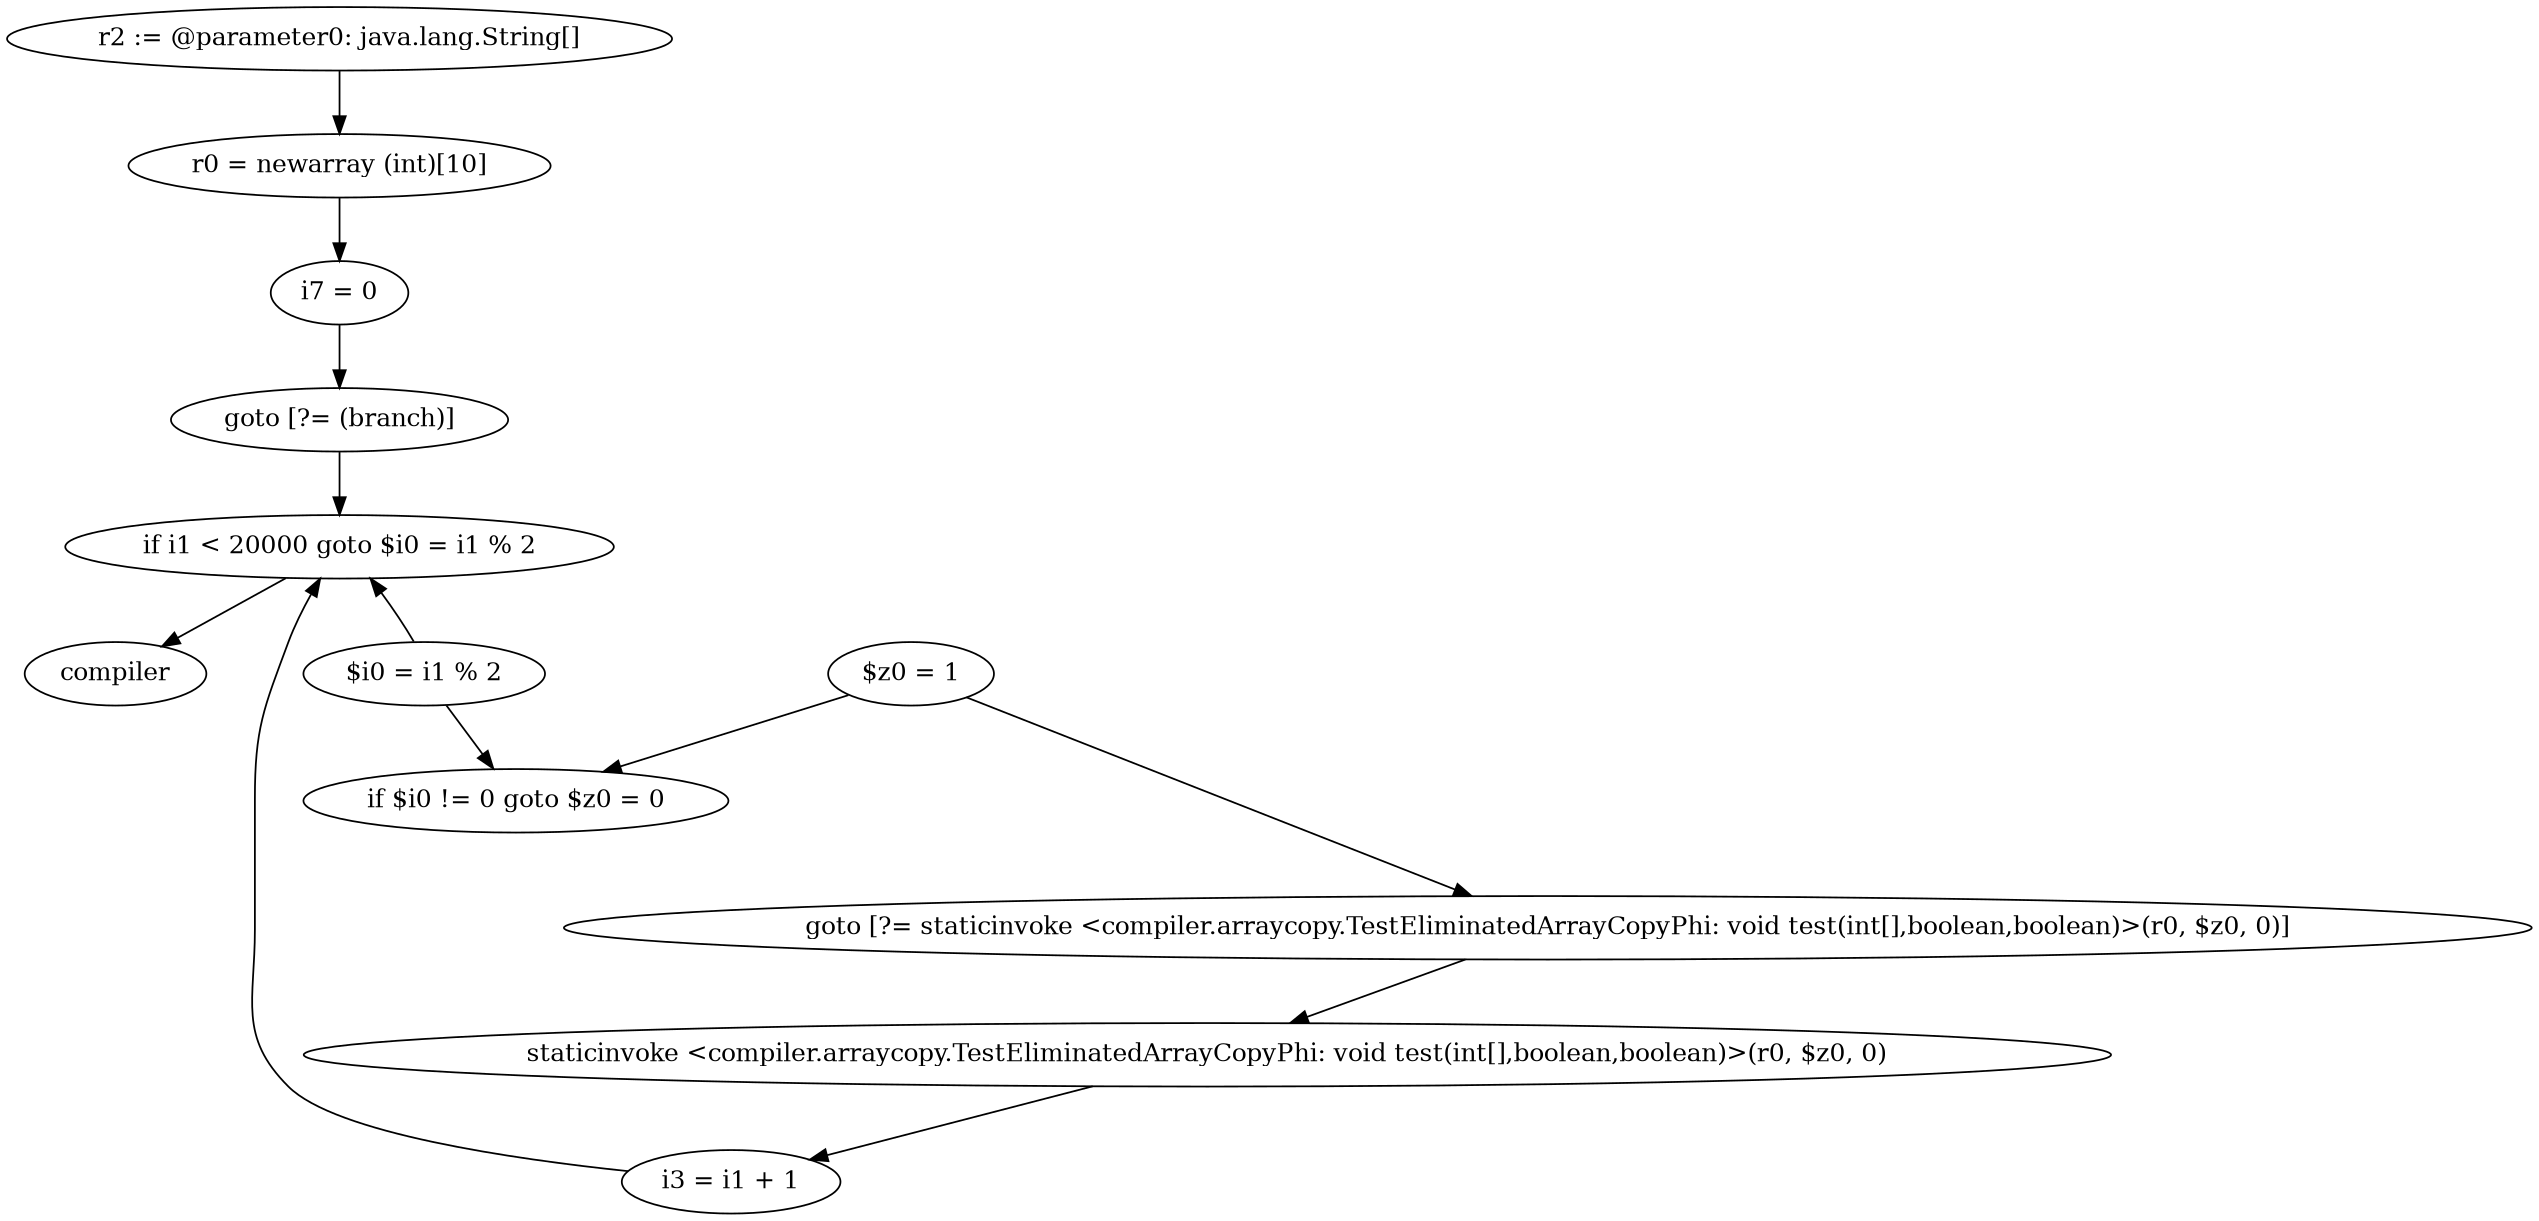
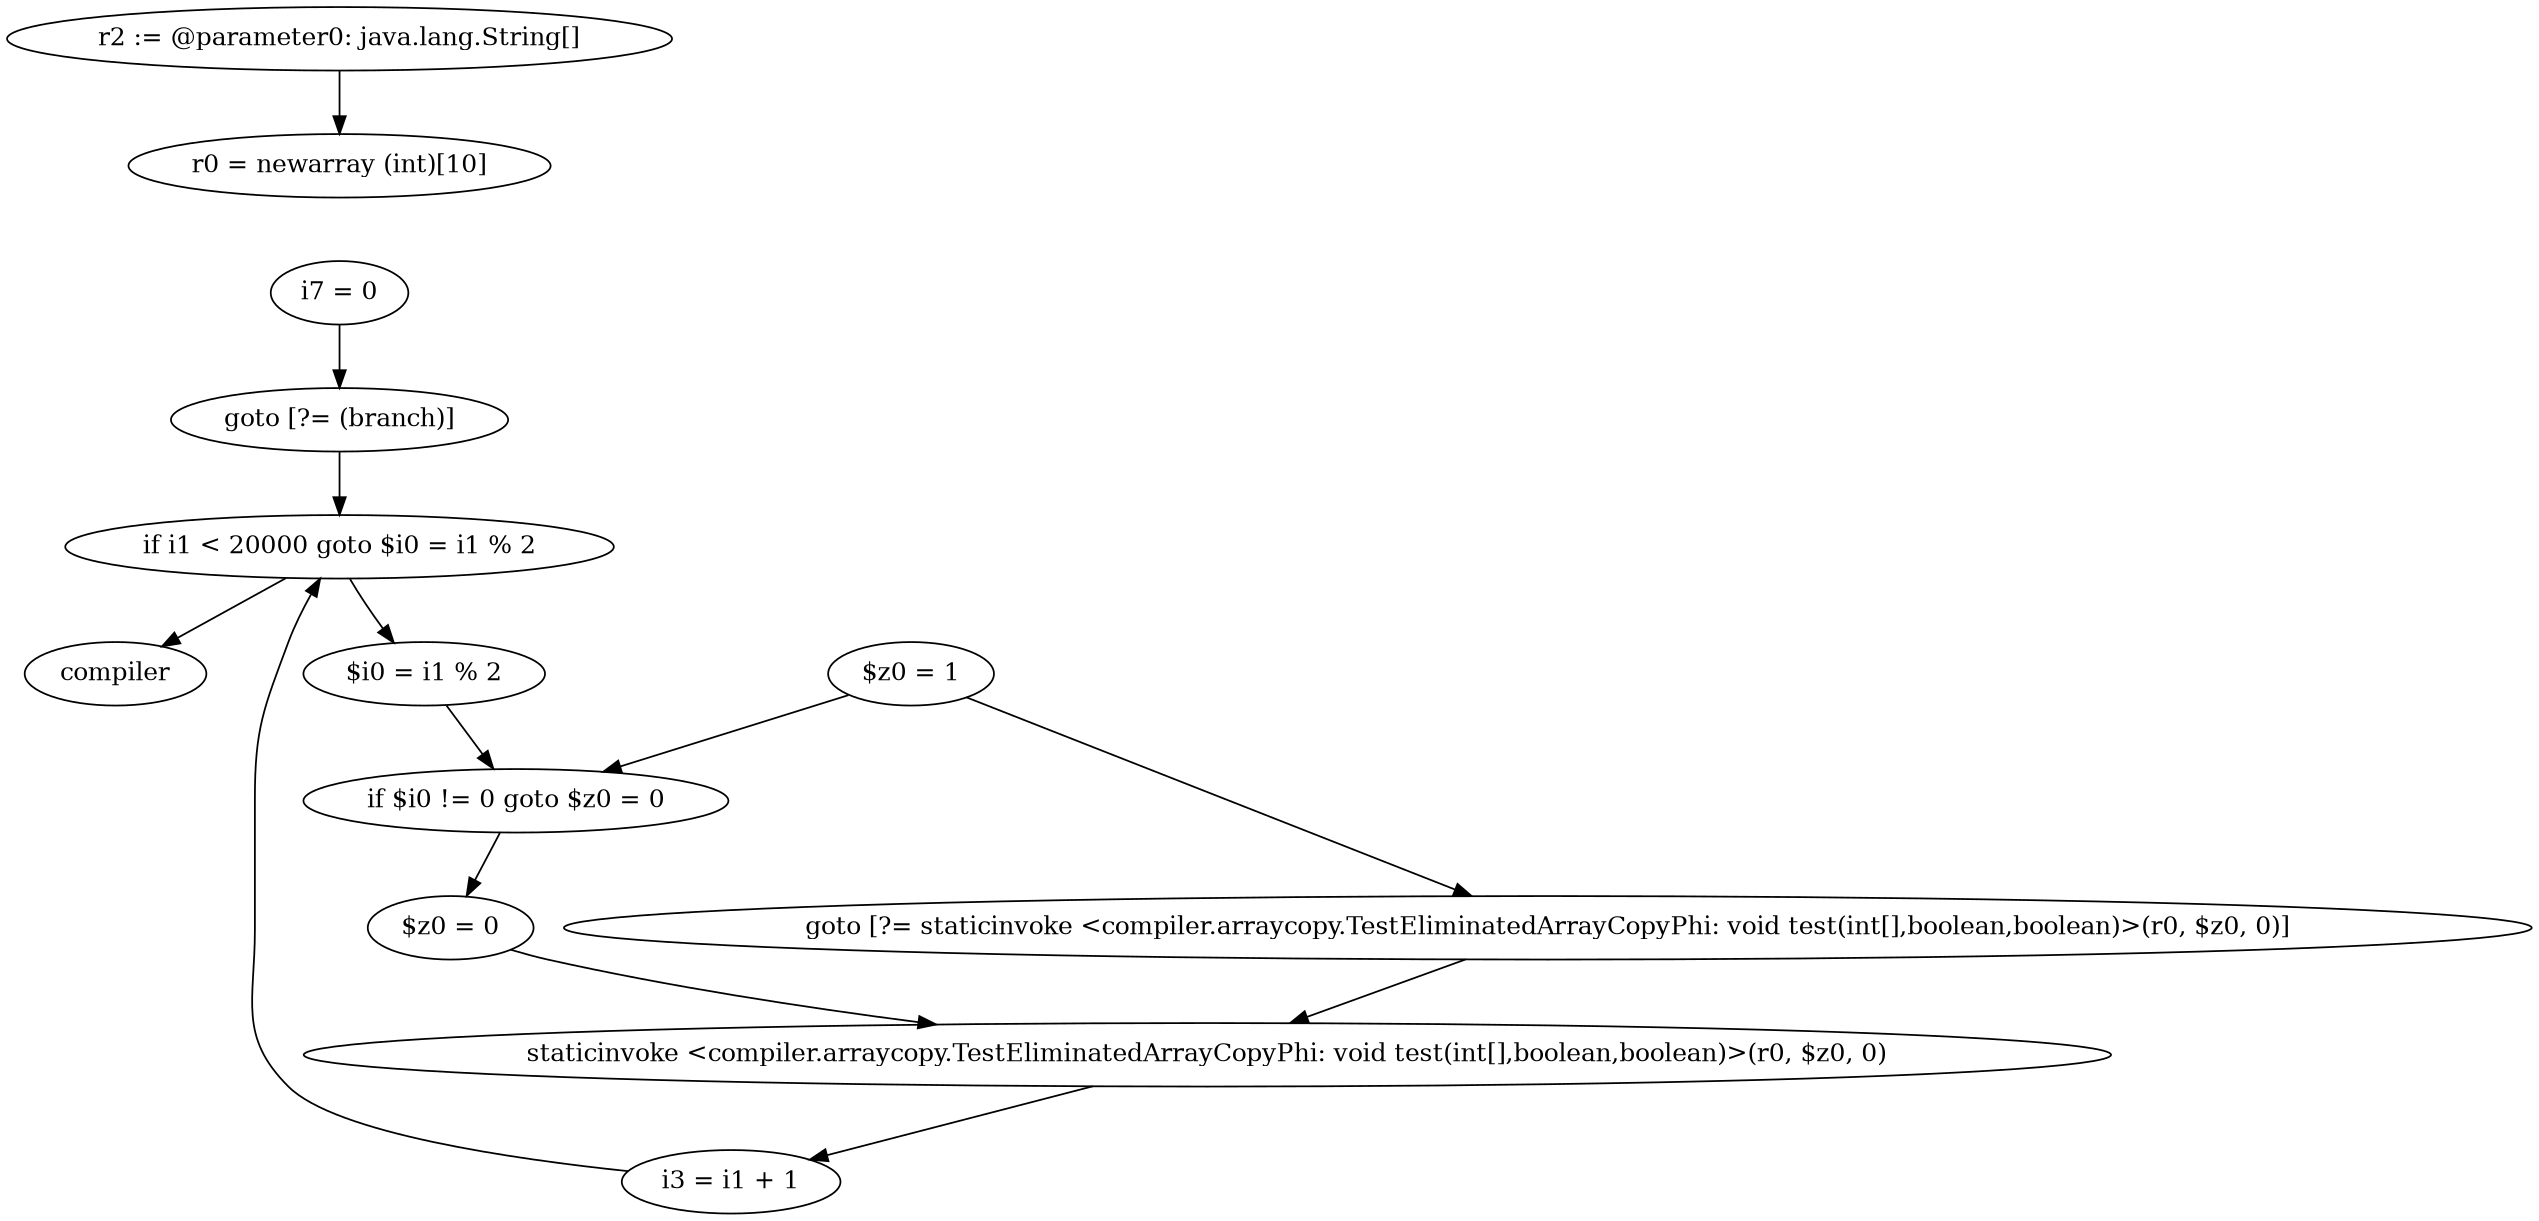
(340, 221) -> none
(398, 617) -> (366, 604)
none -> (451, 928)
